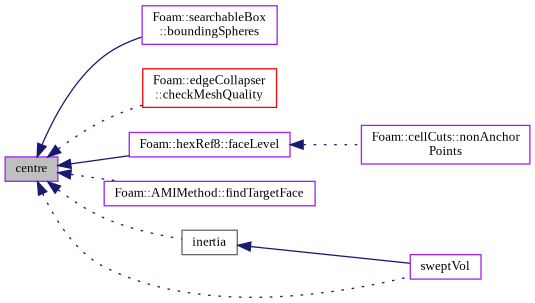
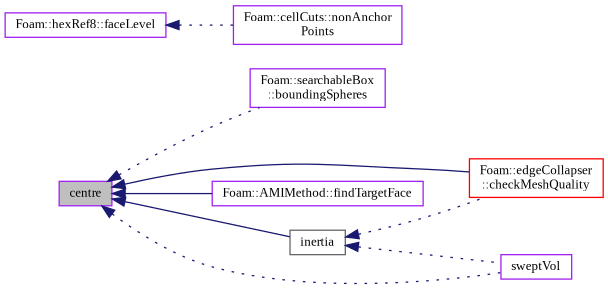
(80, 80) -> (188, 138)
(99, 123) -> (296, 164)
(100, 160) -> none
(96, 178) -> (169, 194)
none -> (422, 218)
(117, 223) -> (207, 219)
(330, 255) -> (430, 255)
